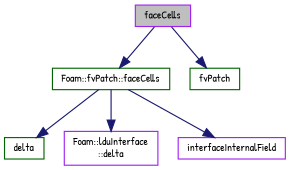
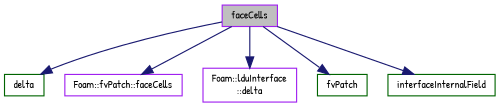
(111, 79) -> (123, 85)
(111, 105) -> (250, 42)
(72, 110) -> (136, 42)
(166, 111) -> (340, 49)
(232, 148) -> (442, 85)
